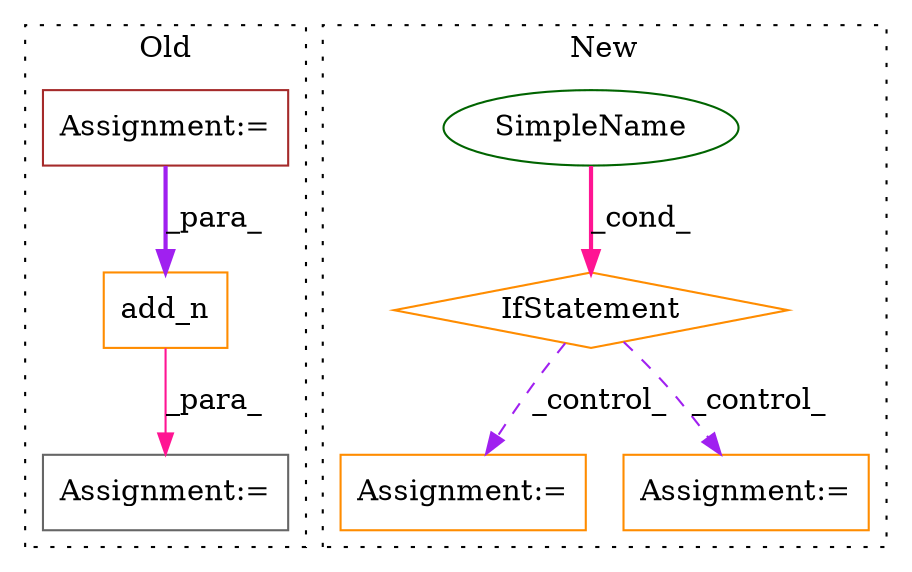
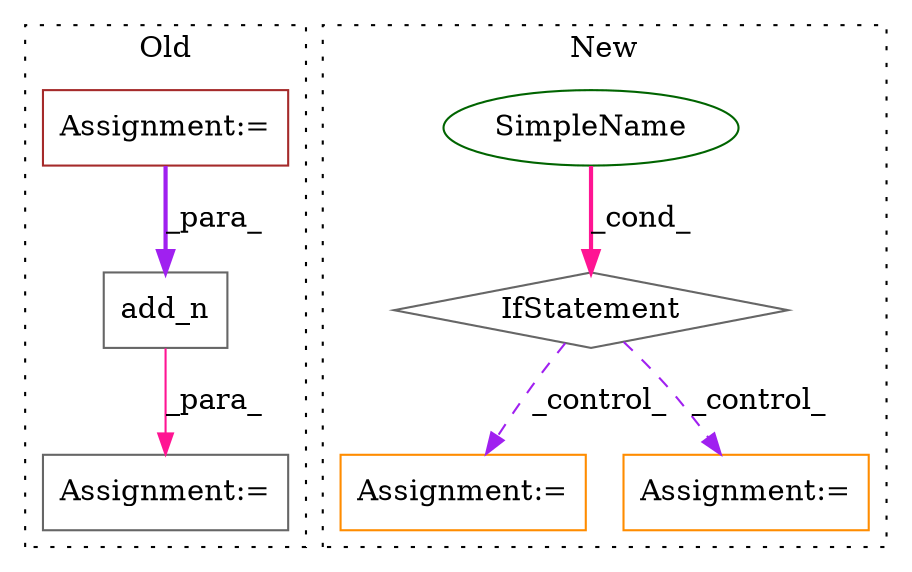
(166, 310) -> (166, 310)
(591, 310) -> (591, 310)
